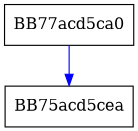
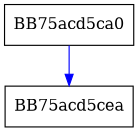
(69, 25) -> (69, 25)
